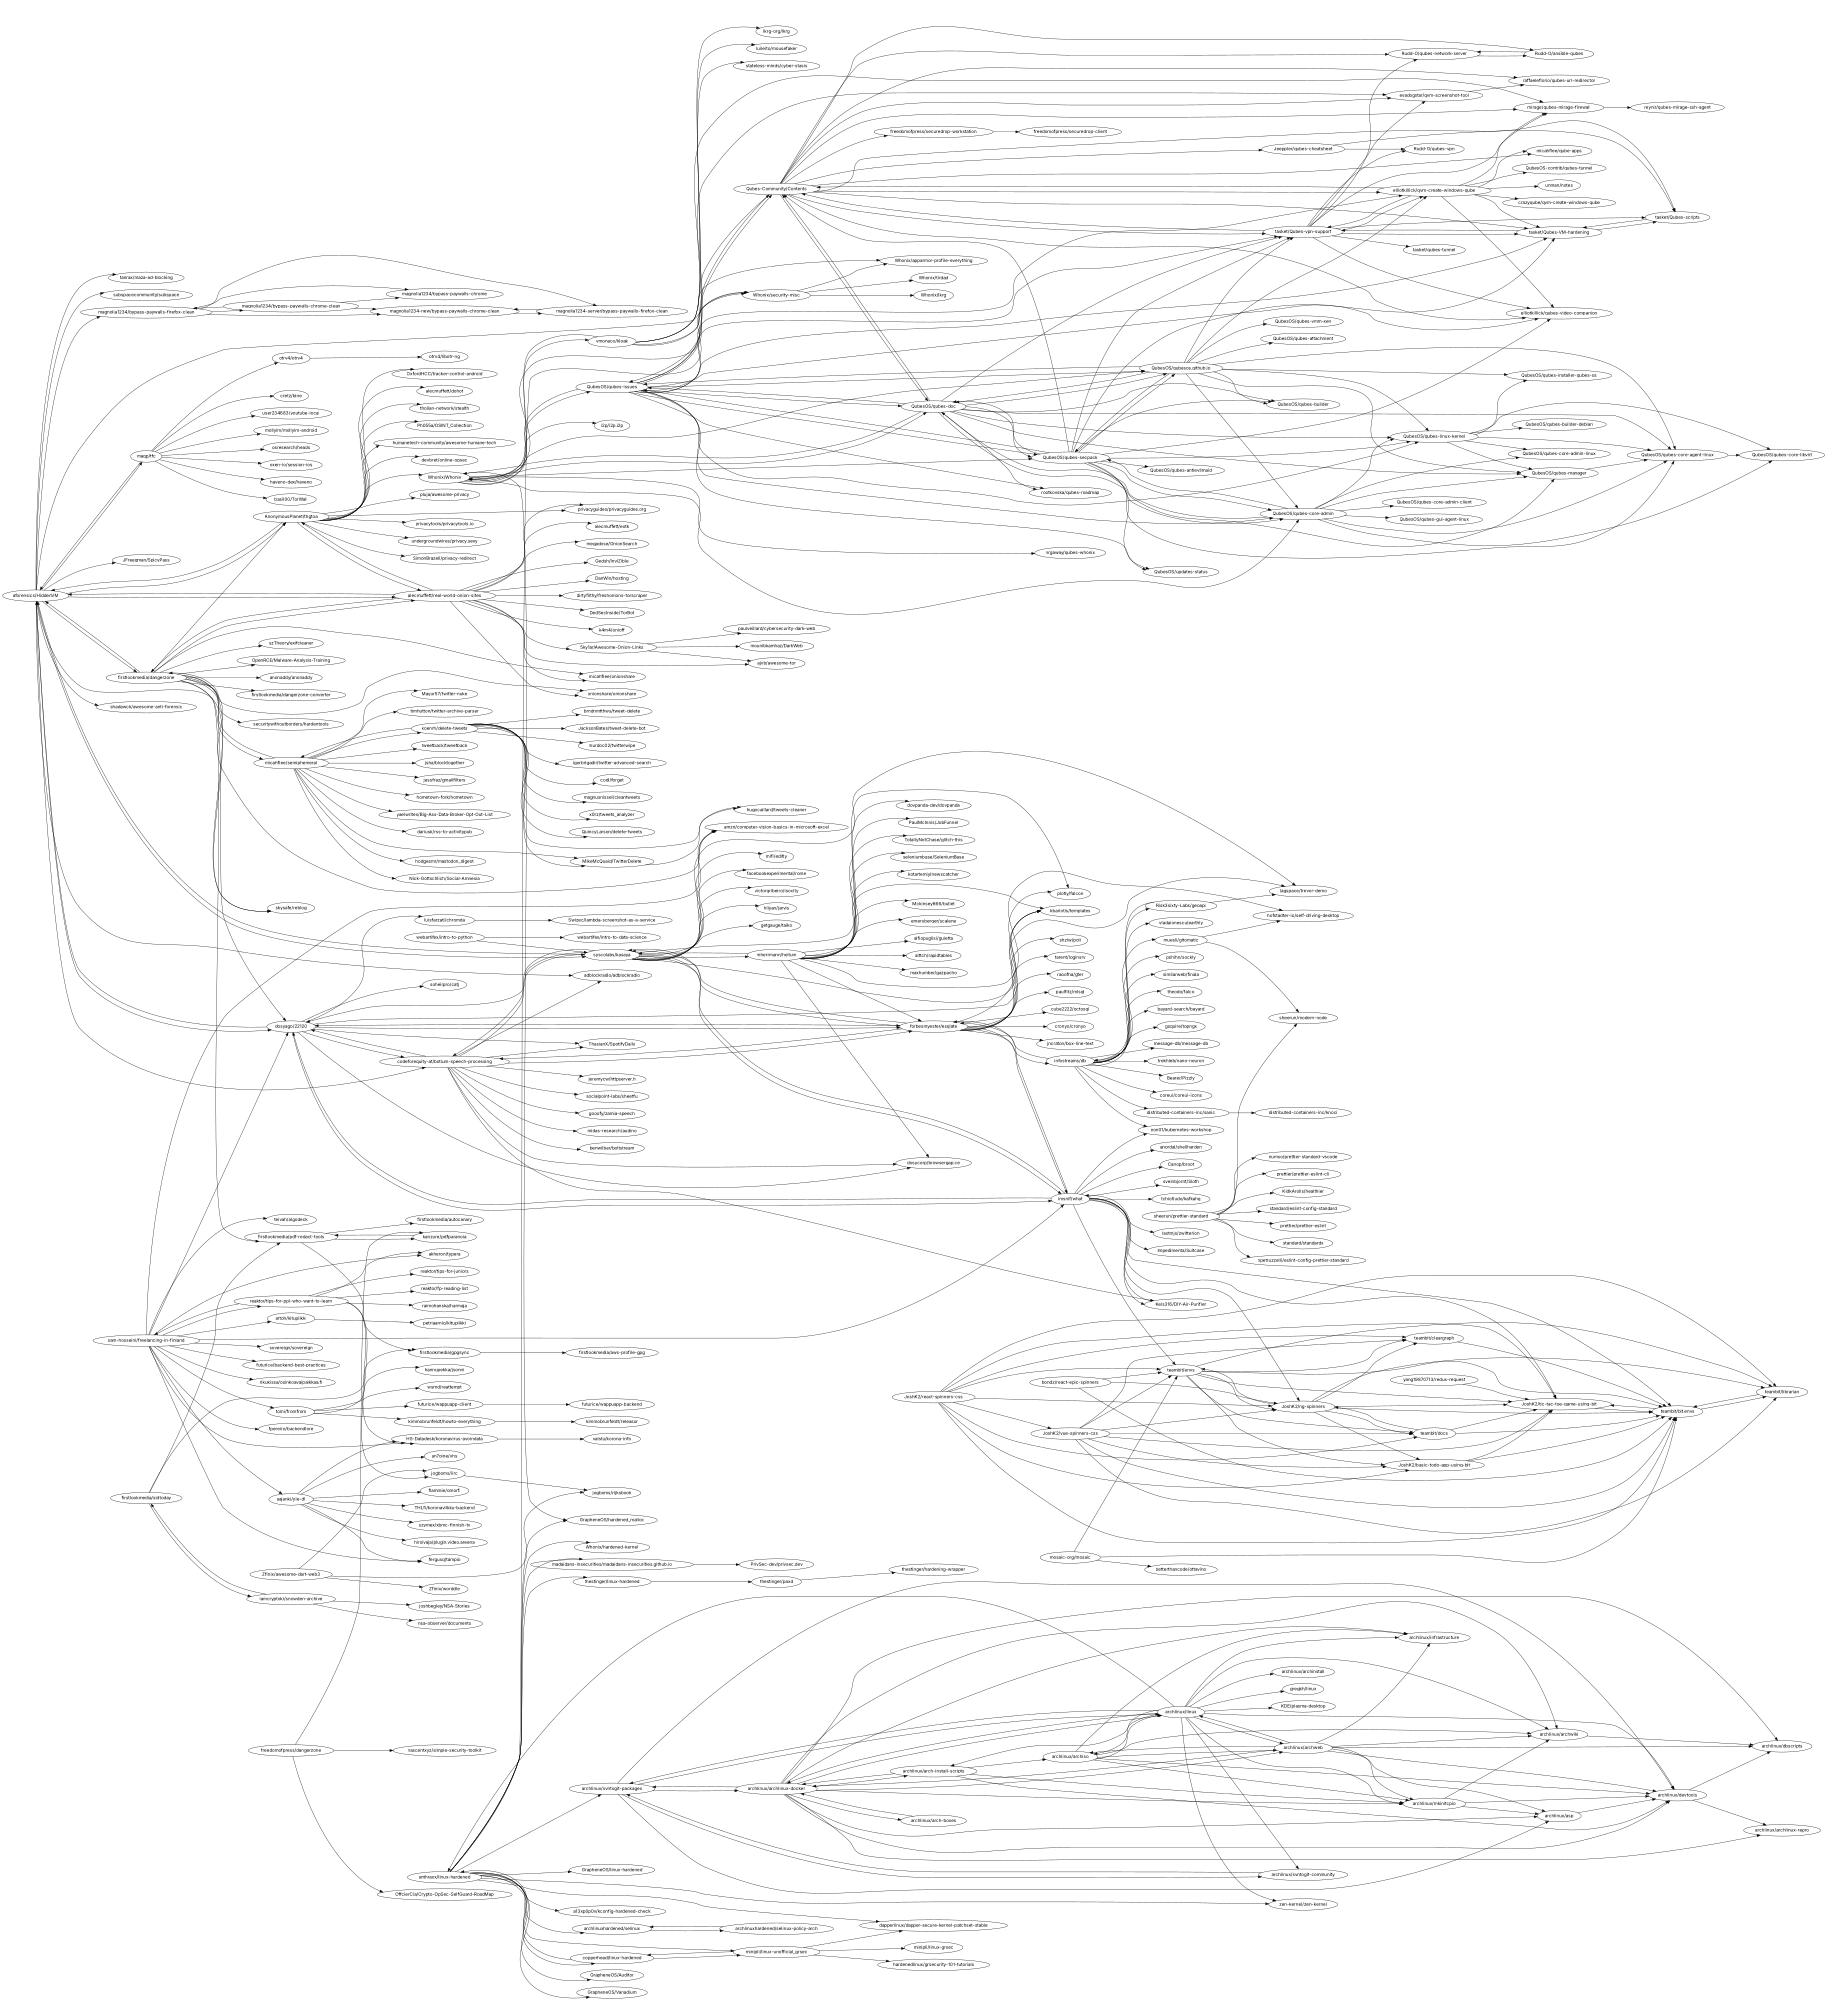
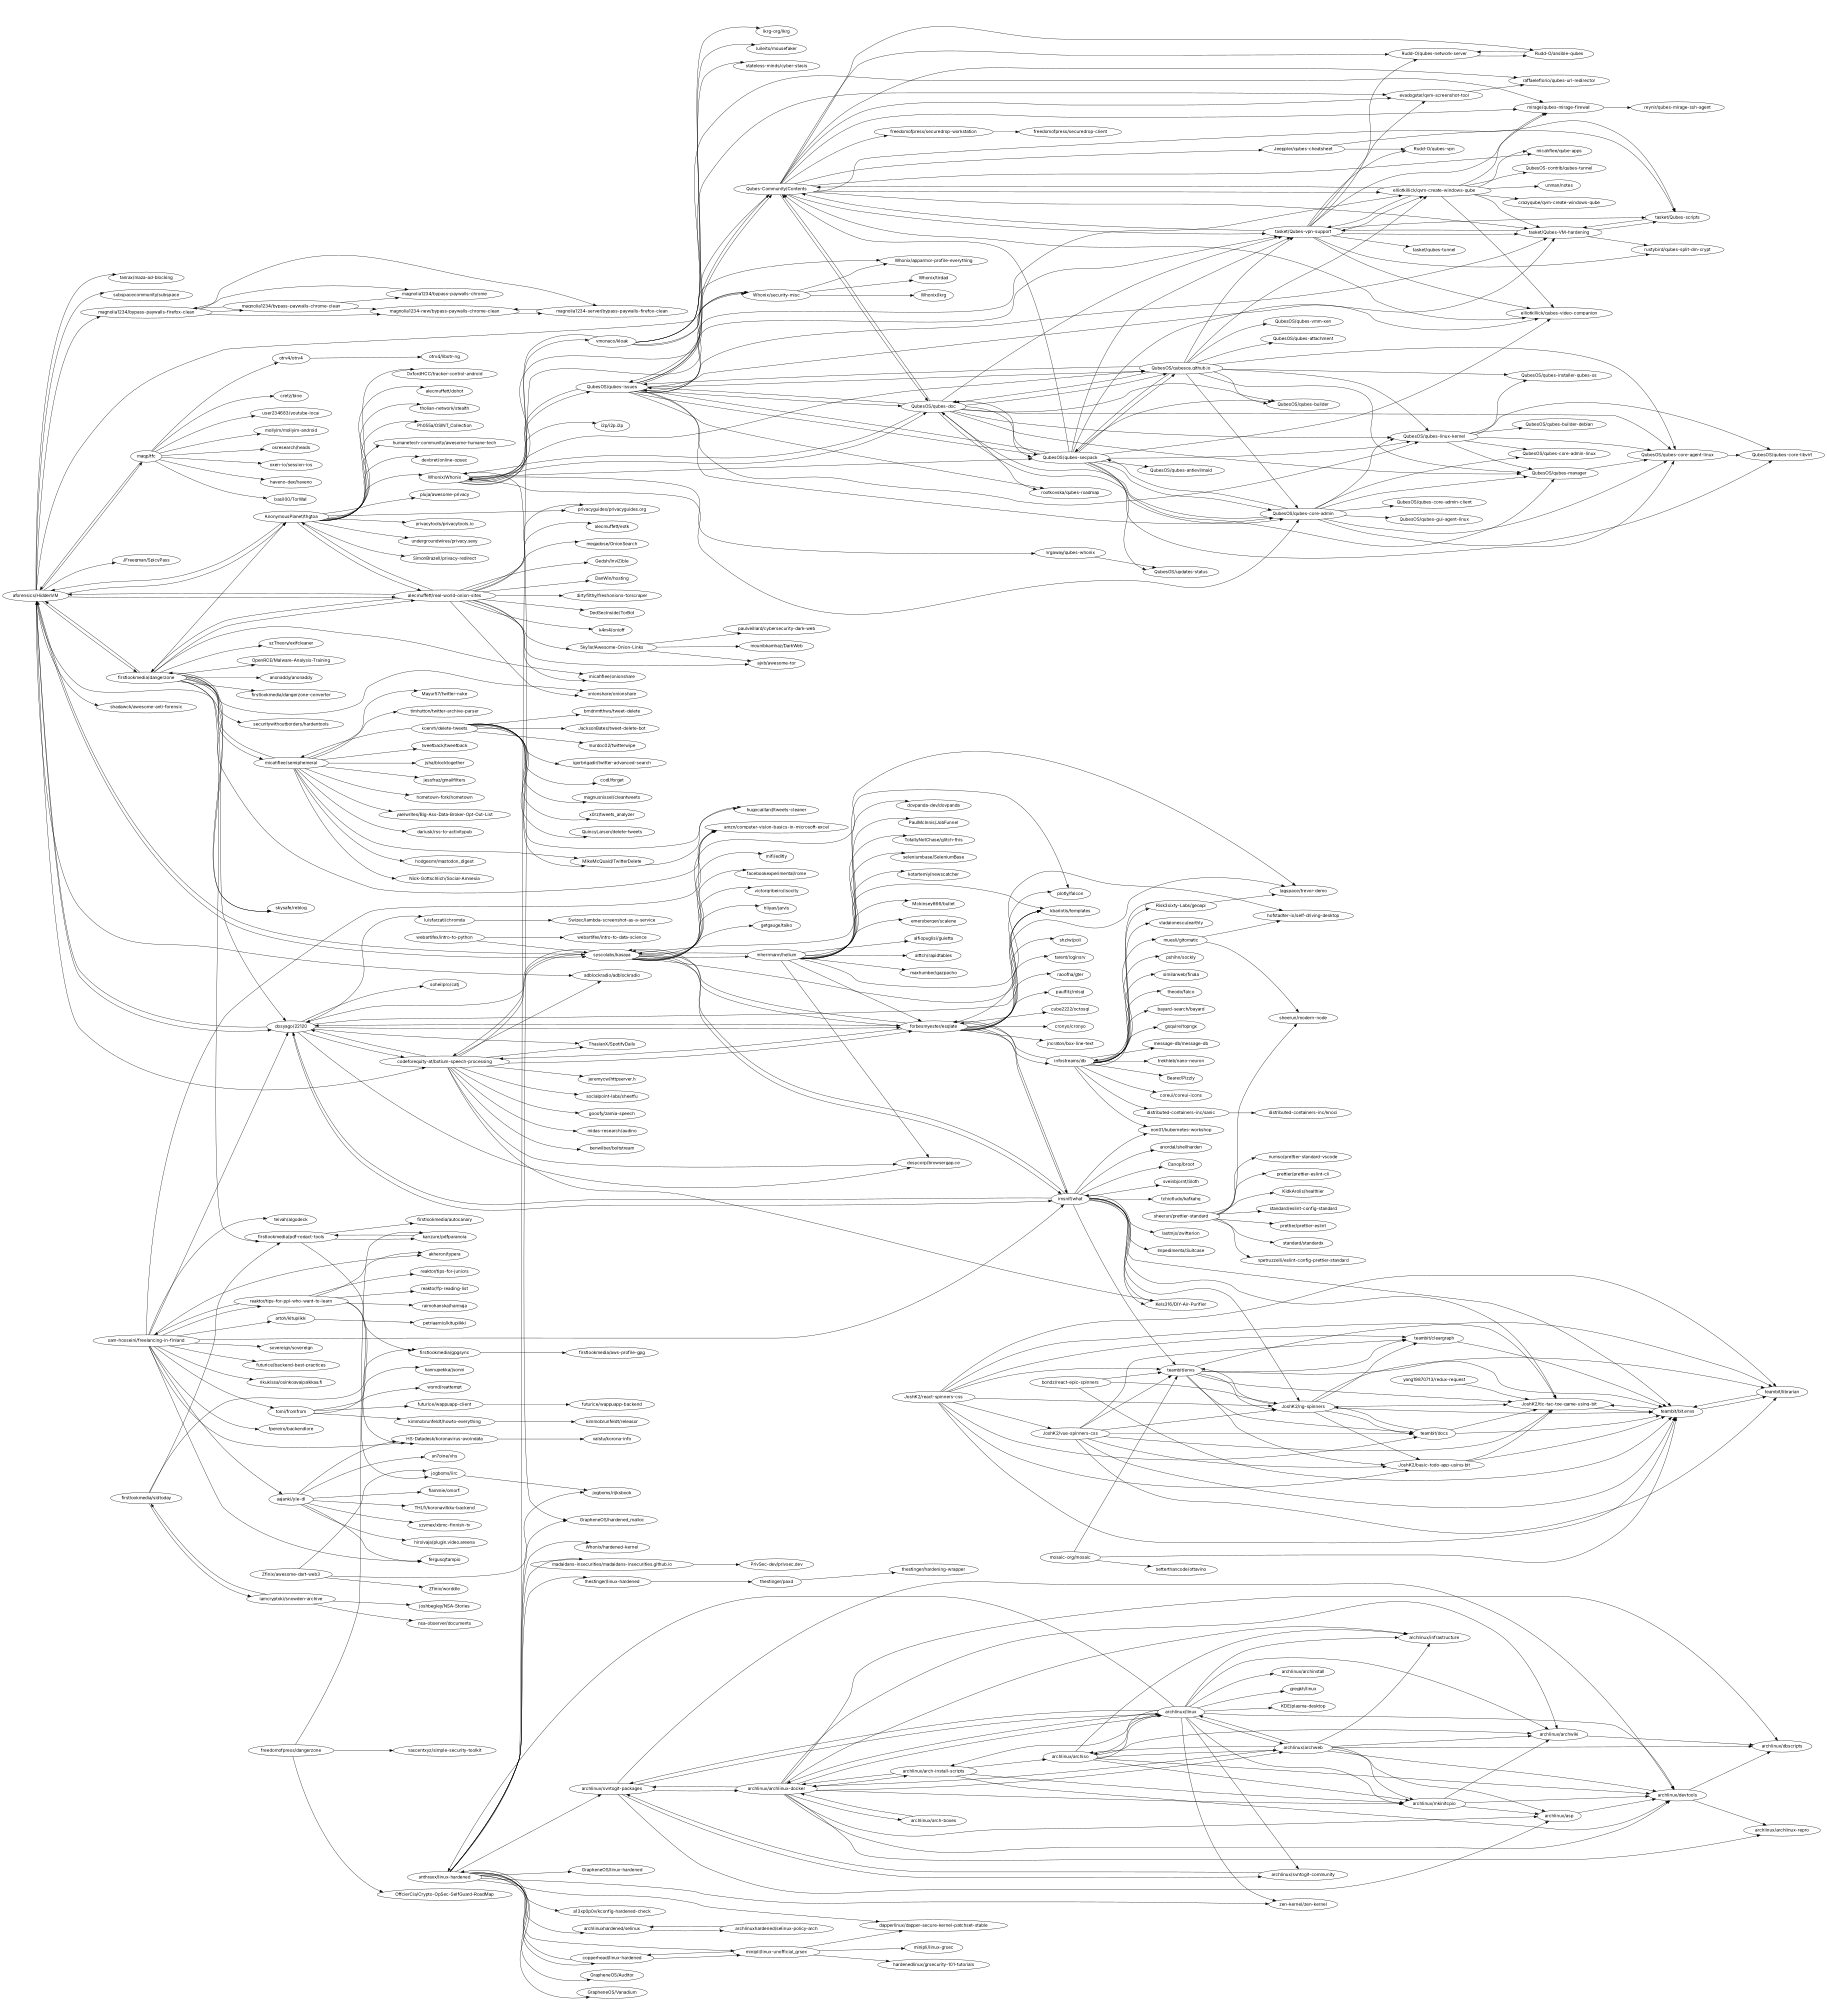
none -> (1678, 250)
(864, 515) -> (1124, 562)
(363, 742) -> none
